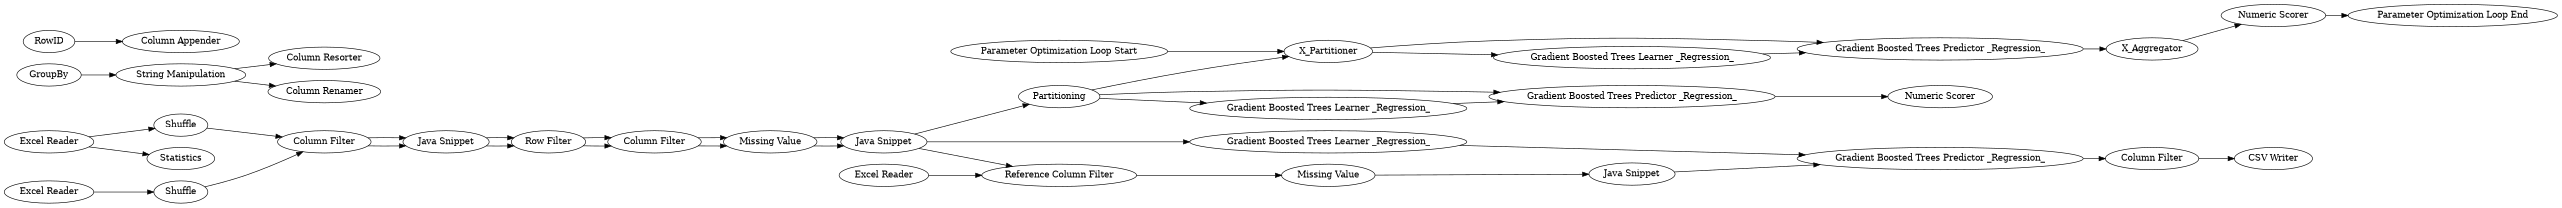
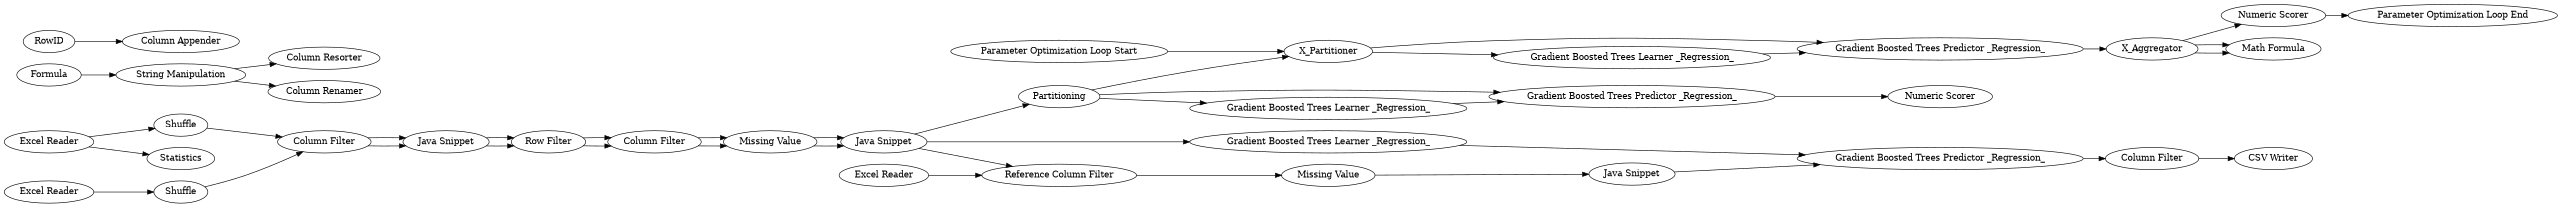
none -> (2273, 49)
(49, 75) -> (49, 75)
